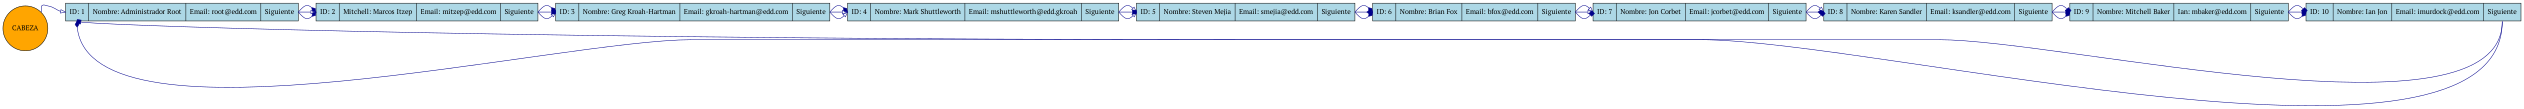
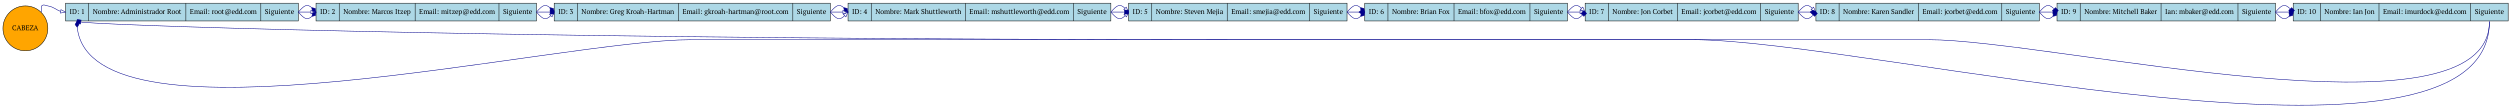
(378, 12) -> (377, 12)
(736, 12) -> (736, 12)
(1023, 12) -> (1019, 12)
(1970, 12) -> (1960, 12)
